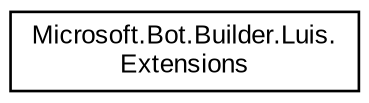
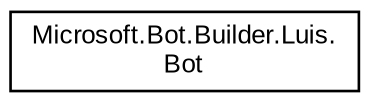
(185, 51) -> (185, 51)
